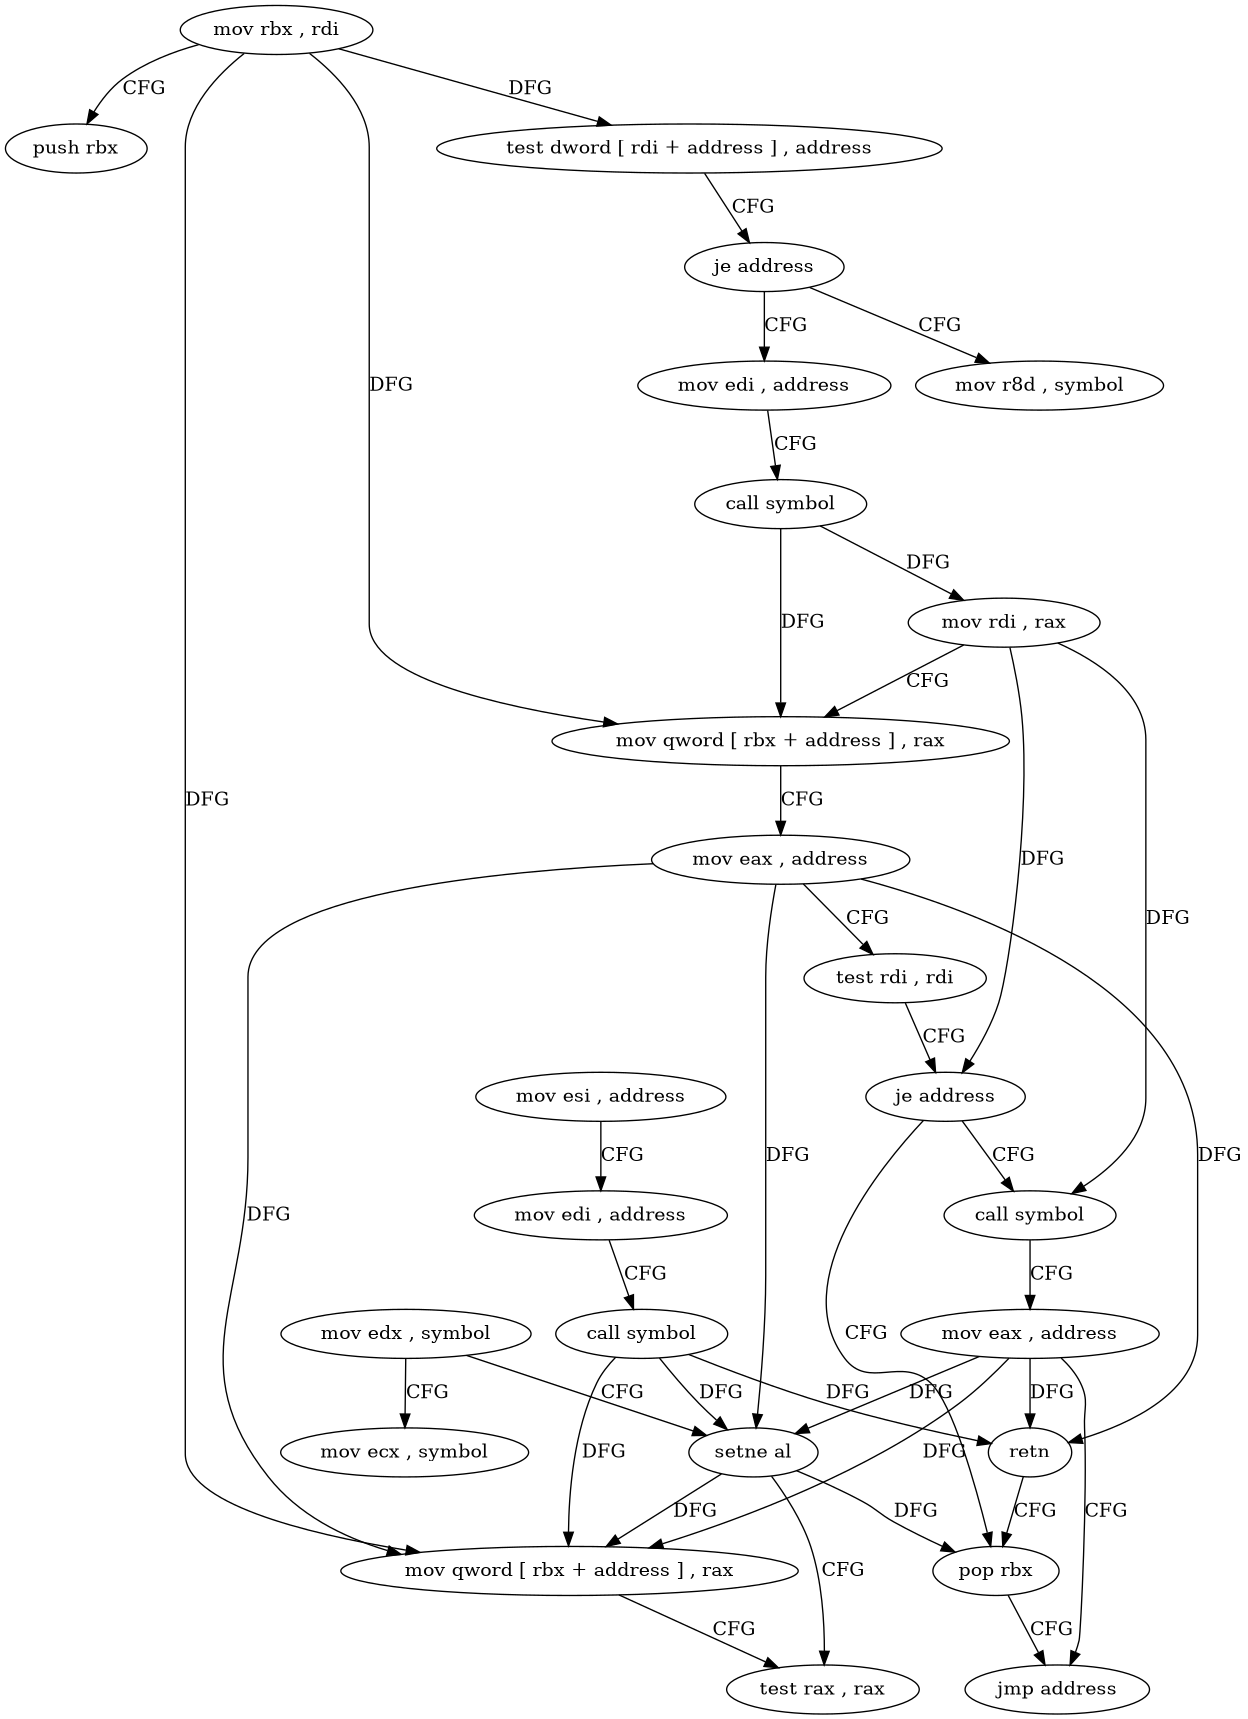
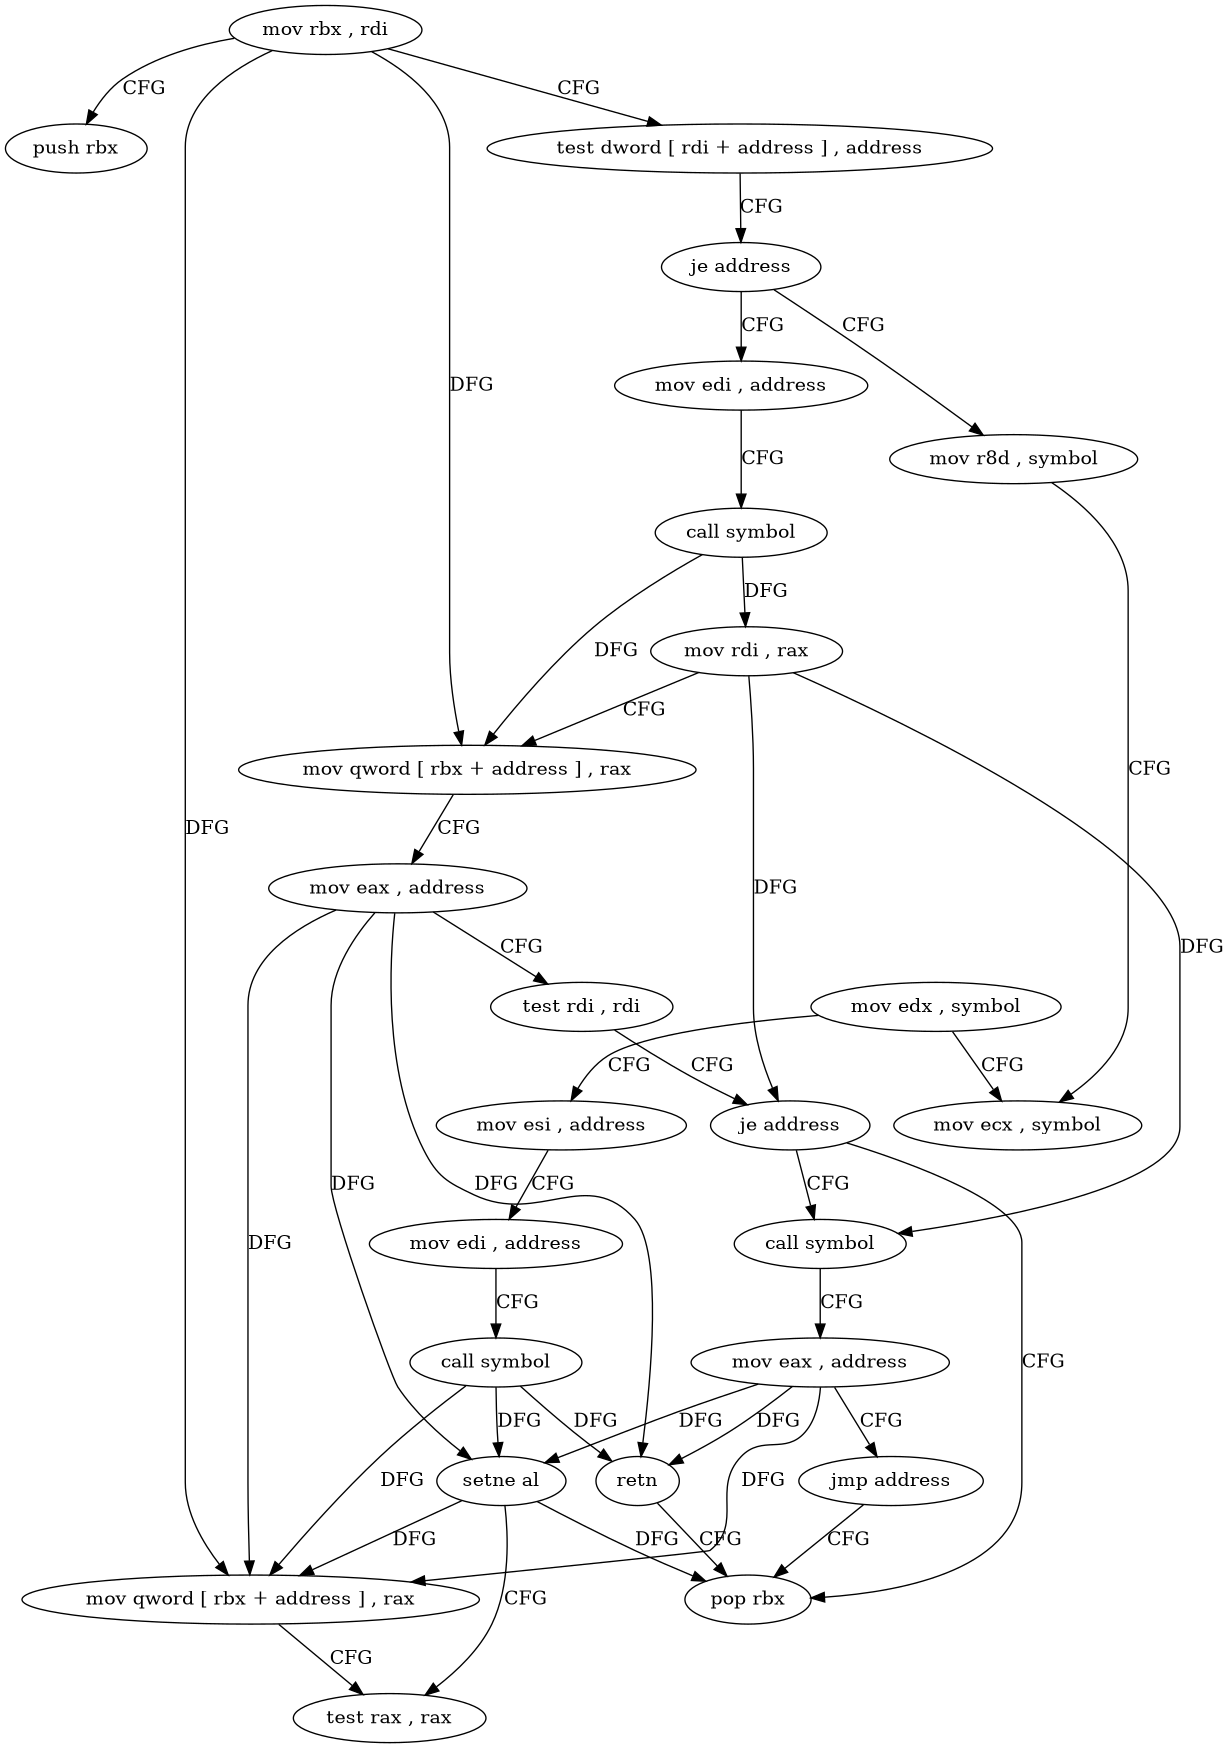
(531, 89) -> (579, 89)
none -> (1128, 784)
(580, 1393) -> (689, 1031)
(1023, 1624) -> (824, 1537)
